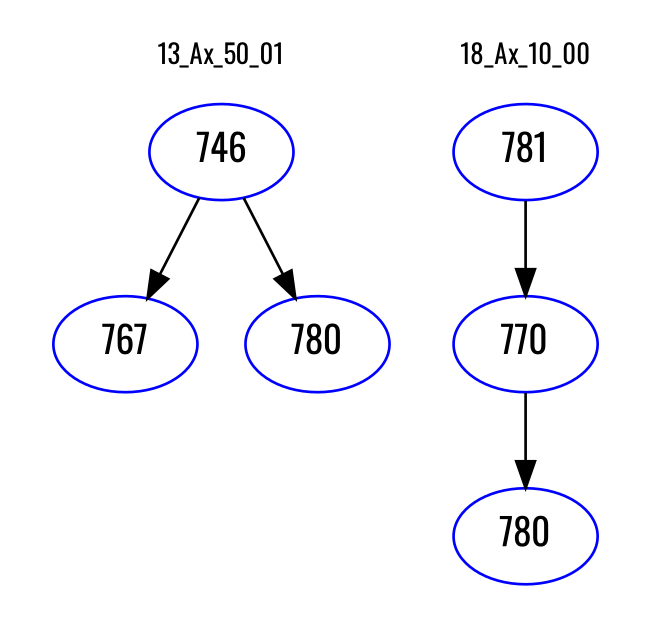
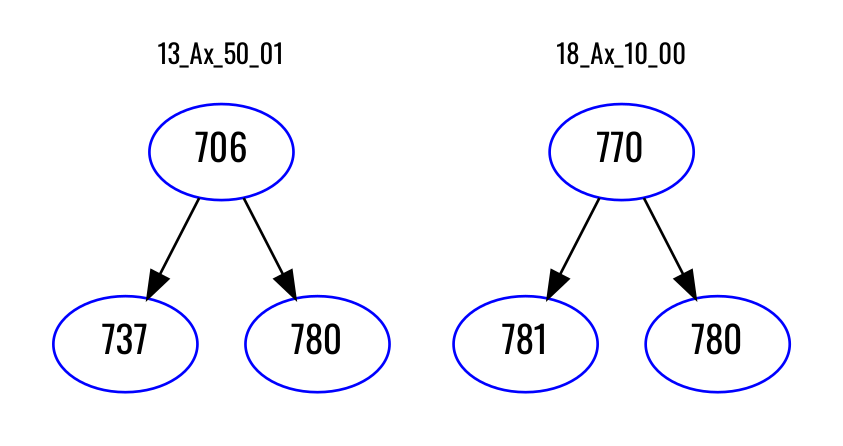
(221, 152) -> (221, 152)
(526, 235) -> (580, 236)
(125, 344) -> (125, 344)
